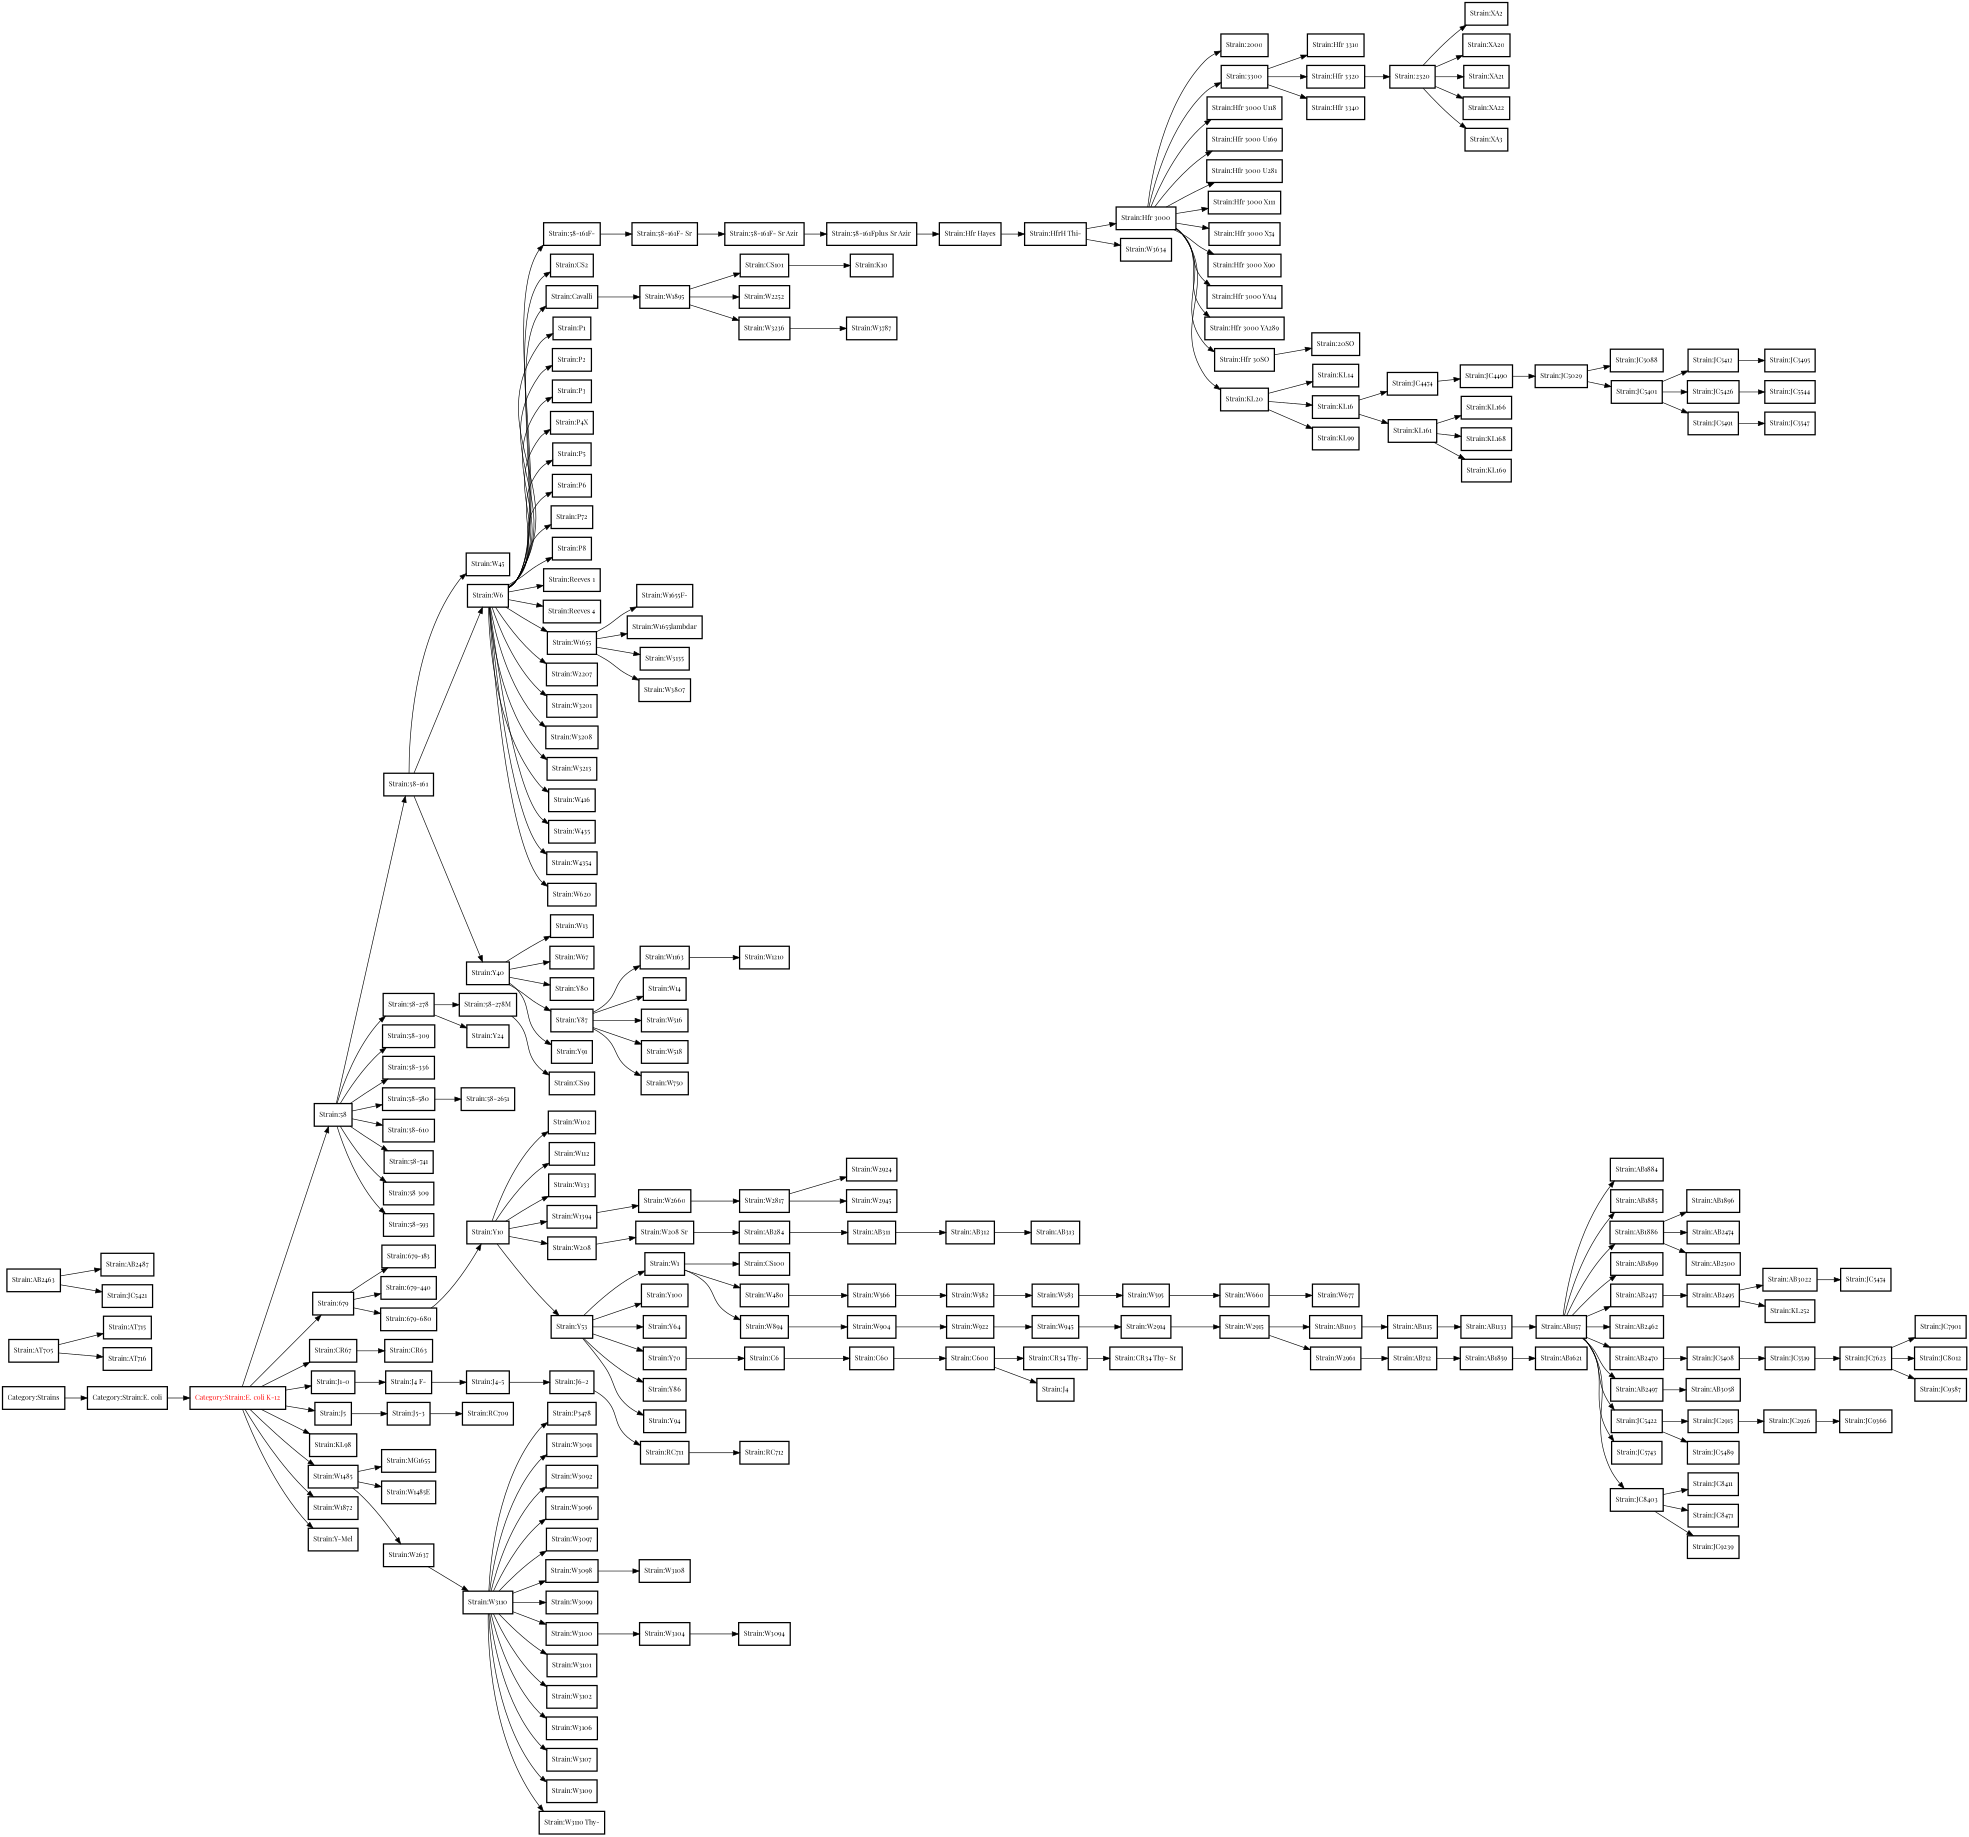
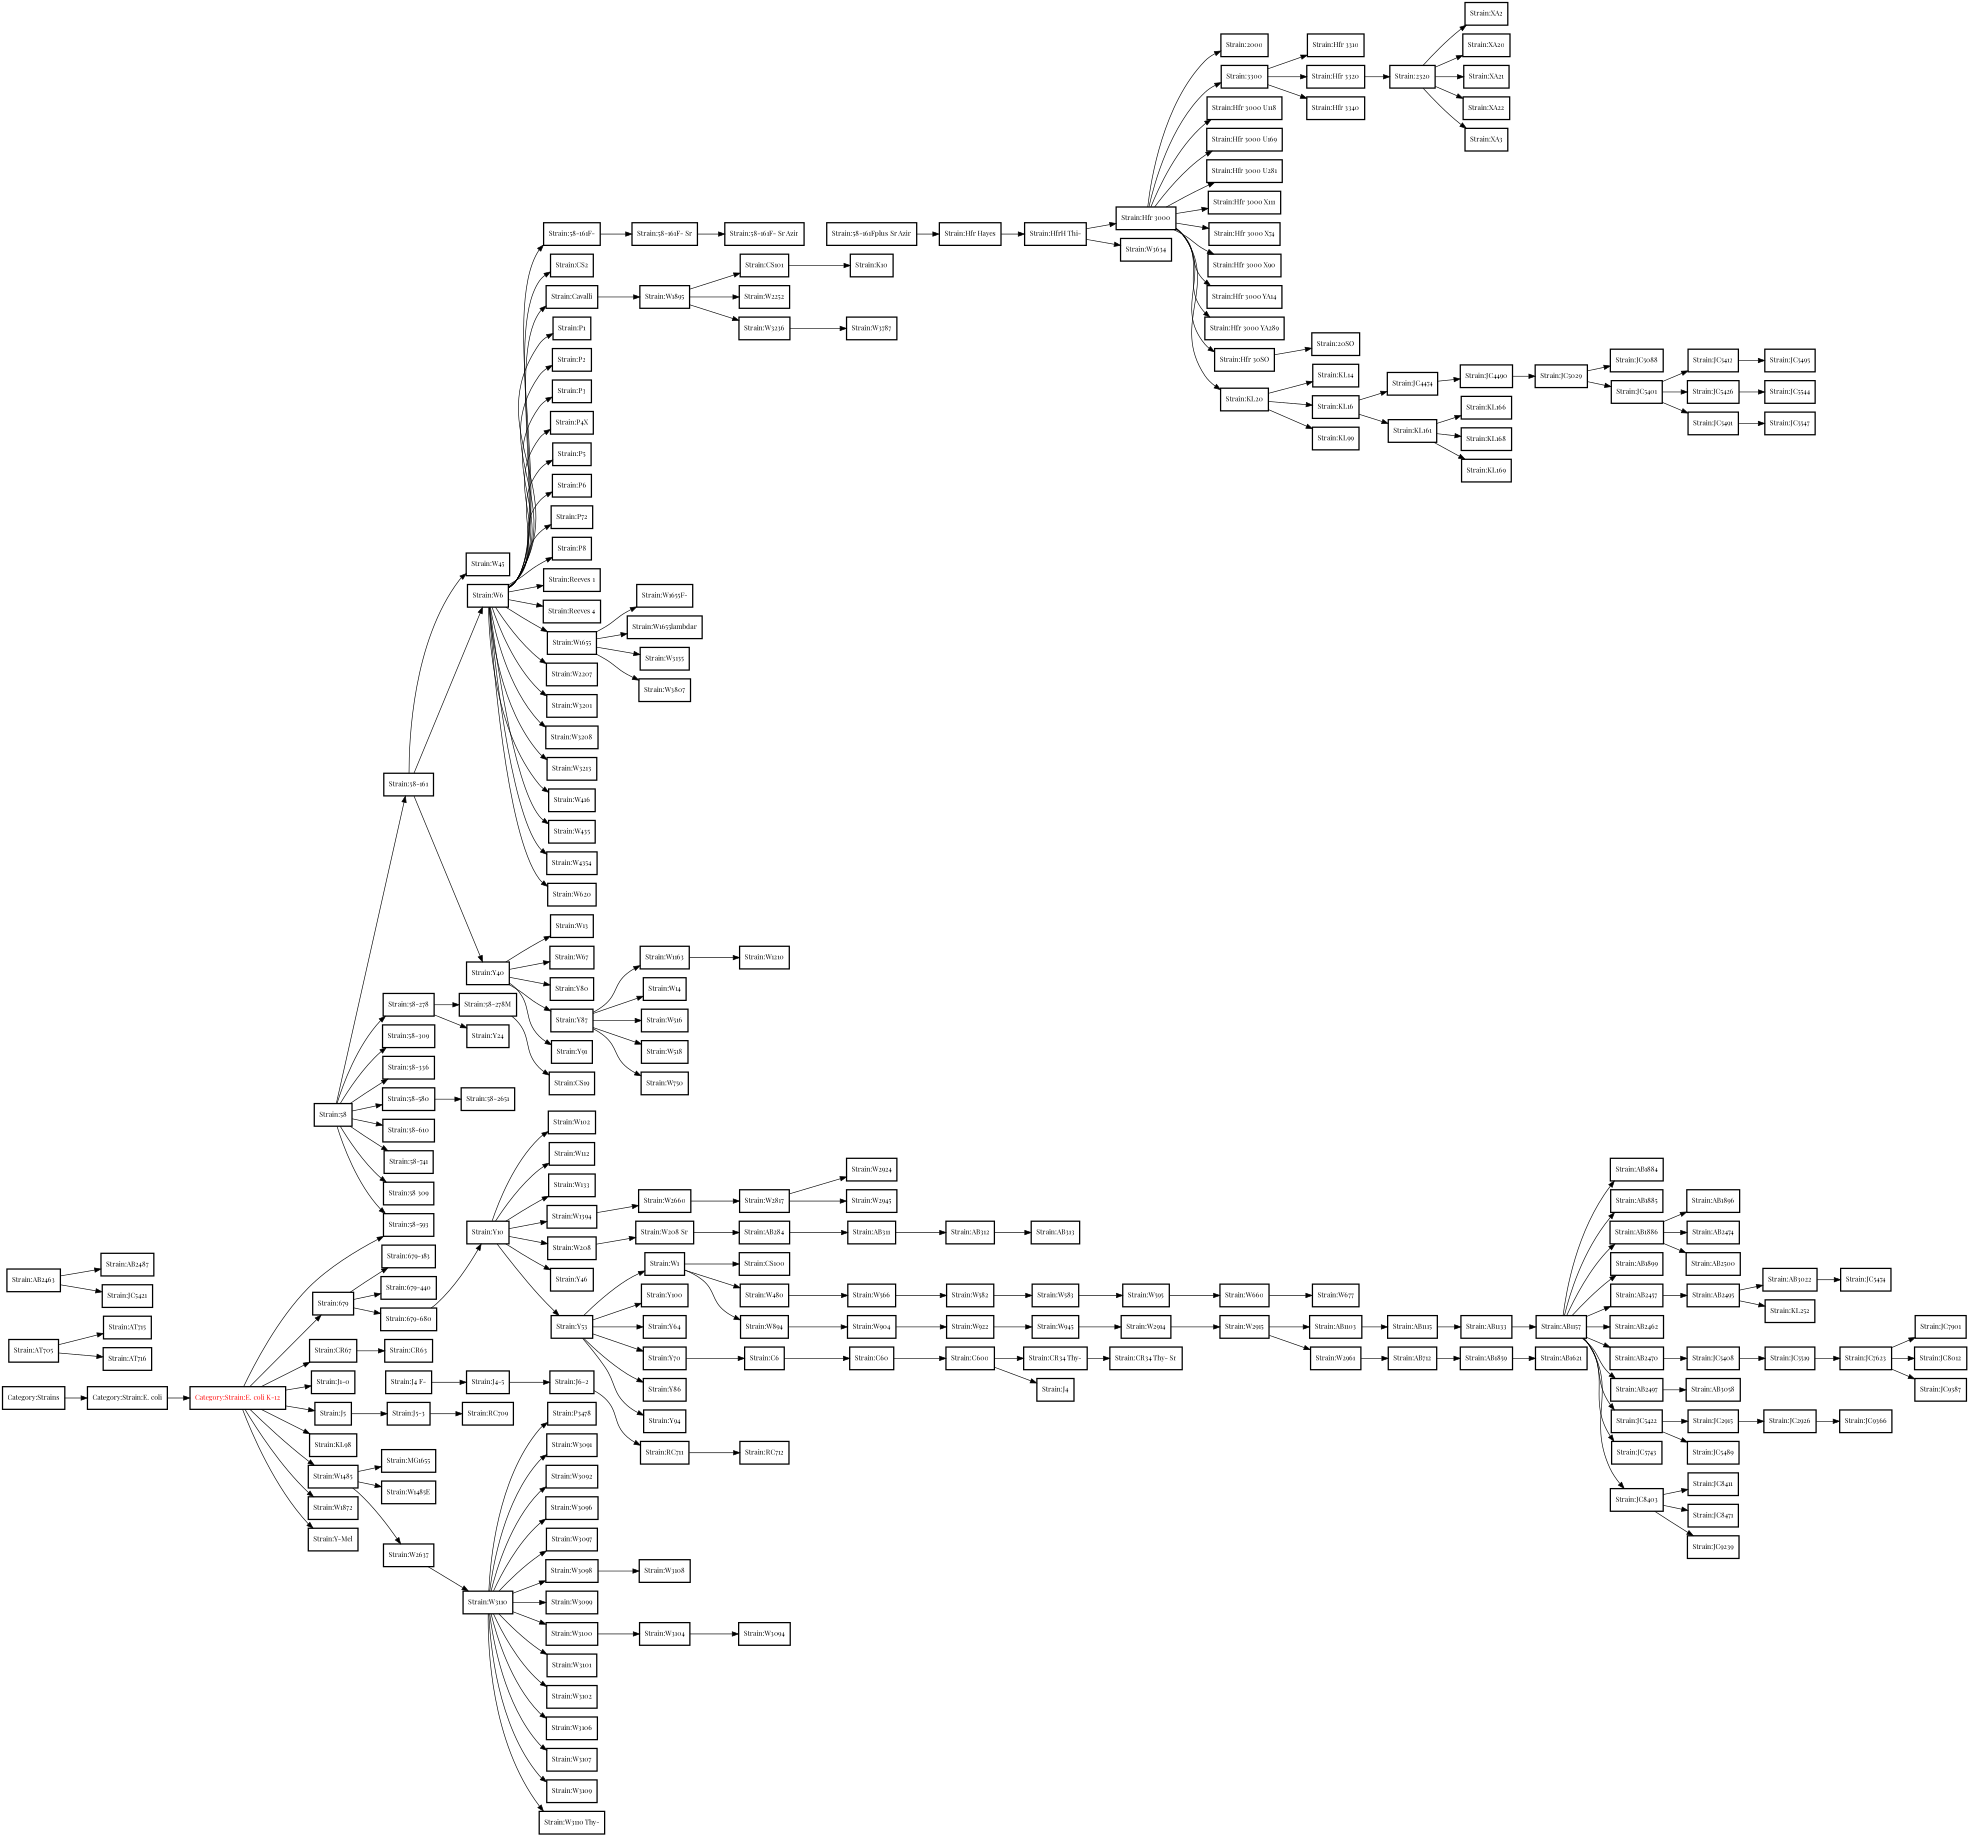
(812, 234) -> none
(284, 1260) -> (297, 1300)
none -> (572, 1280)
(367, 1382) -> none
